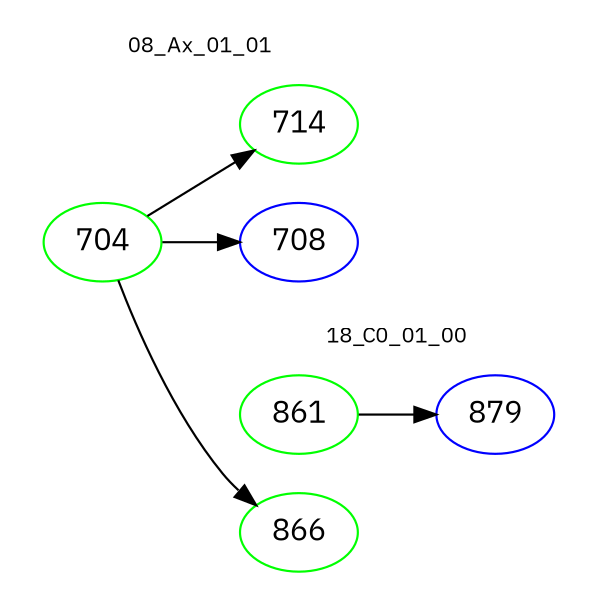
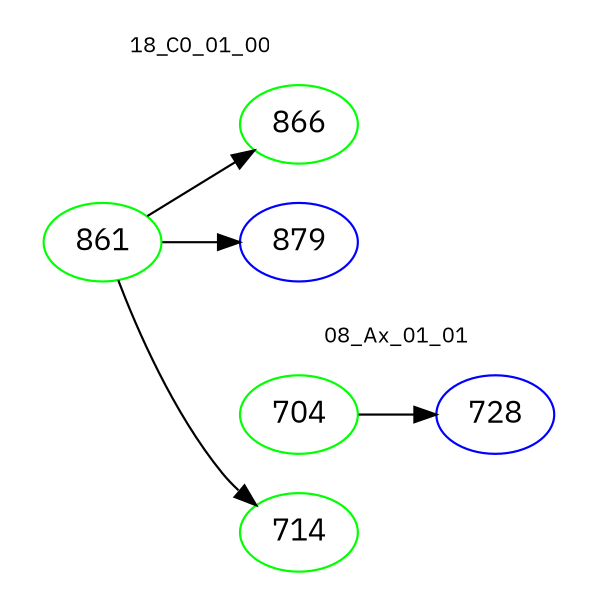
(191, 189) -> (169, 391)
(299, 242) -> (495, 415)
(169, 391) -> (191, 189)
